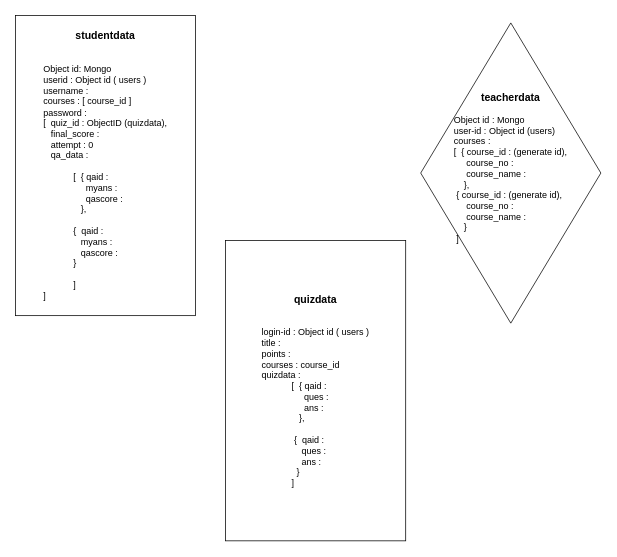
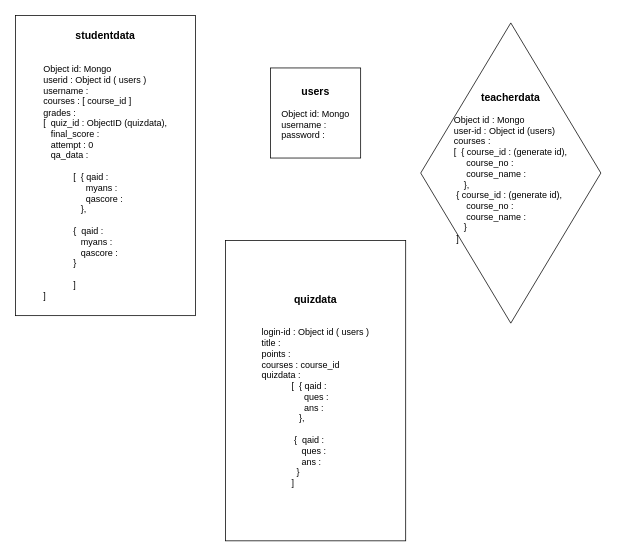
none -> (315, 113)
(105, 165) -> (105, 165)
